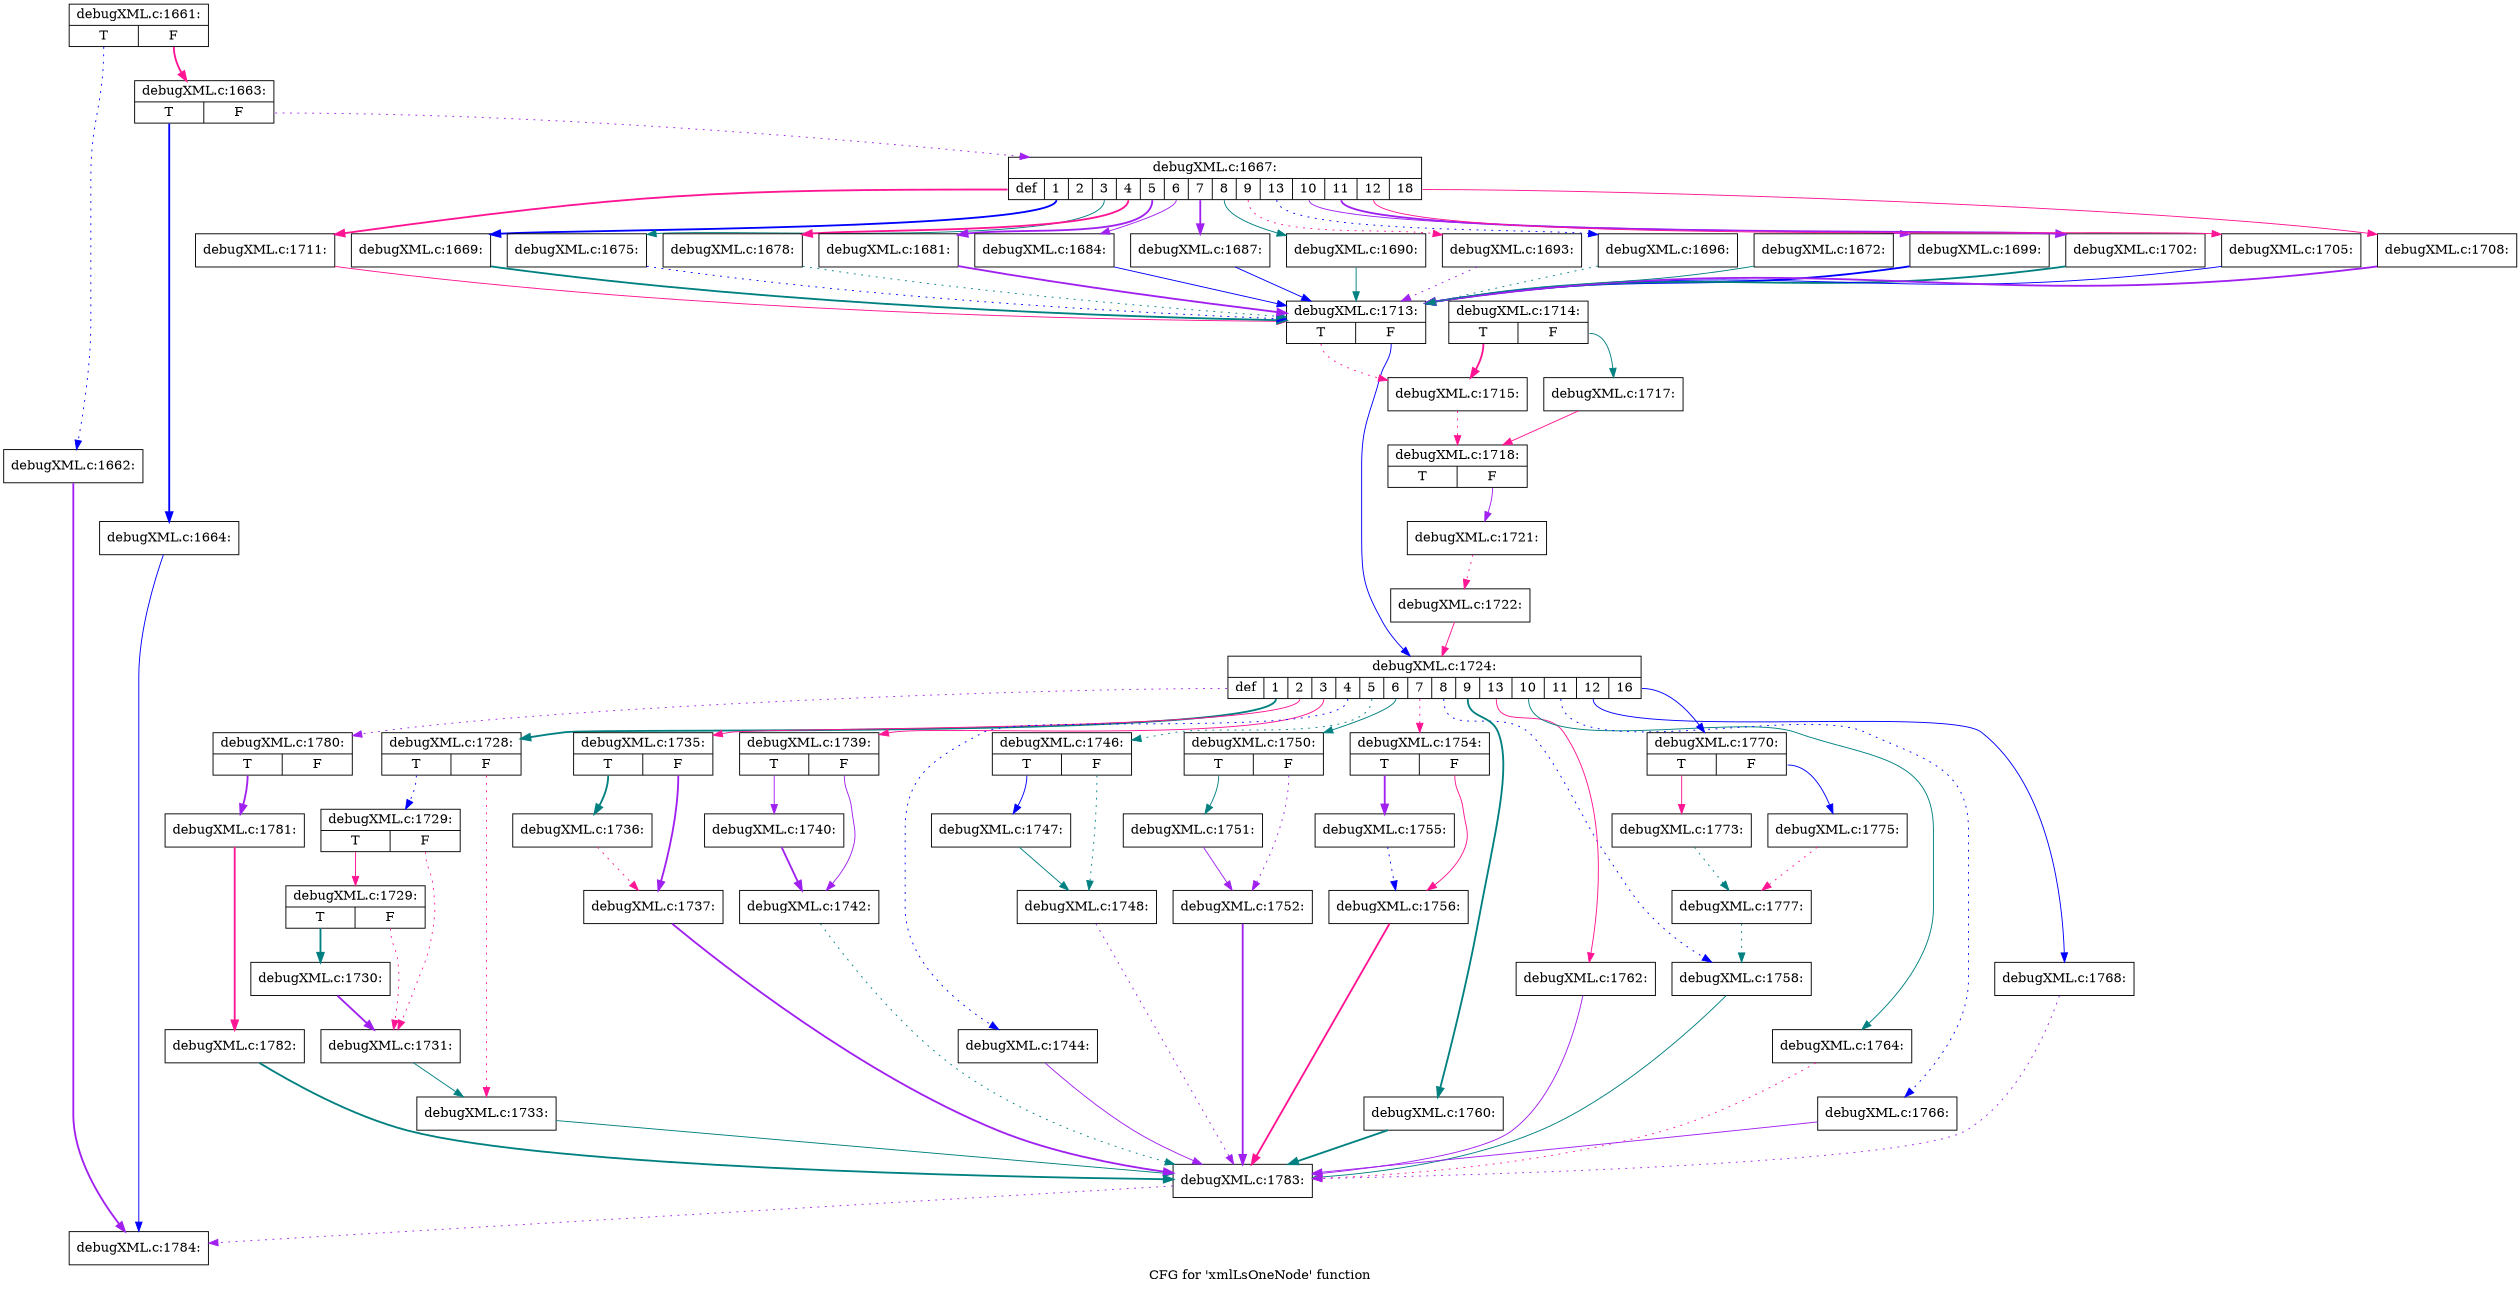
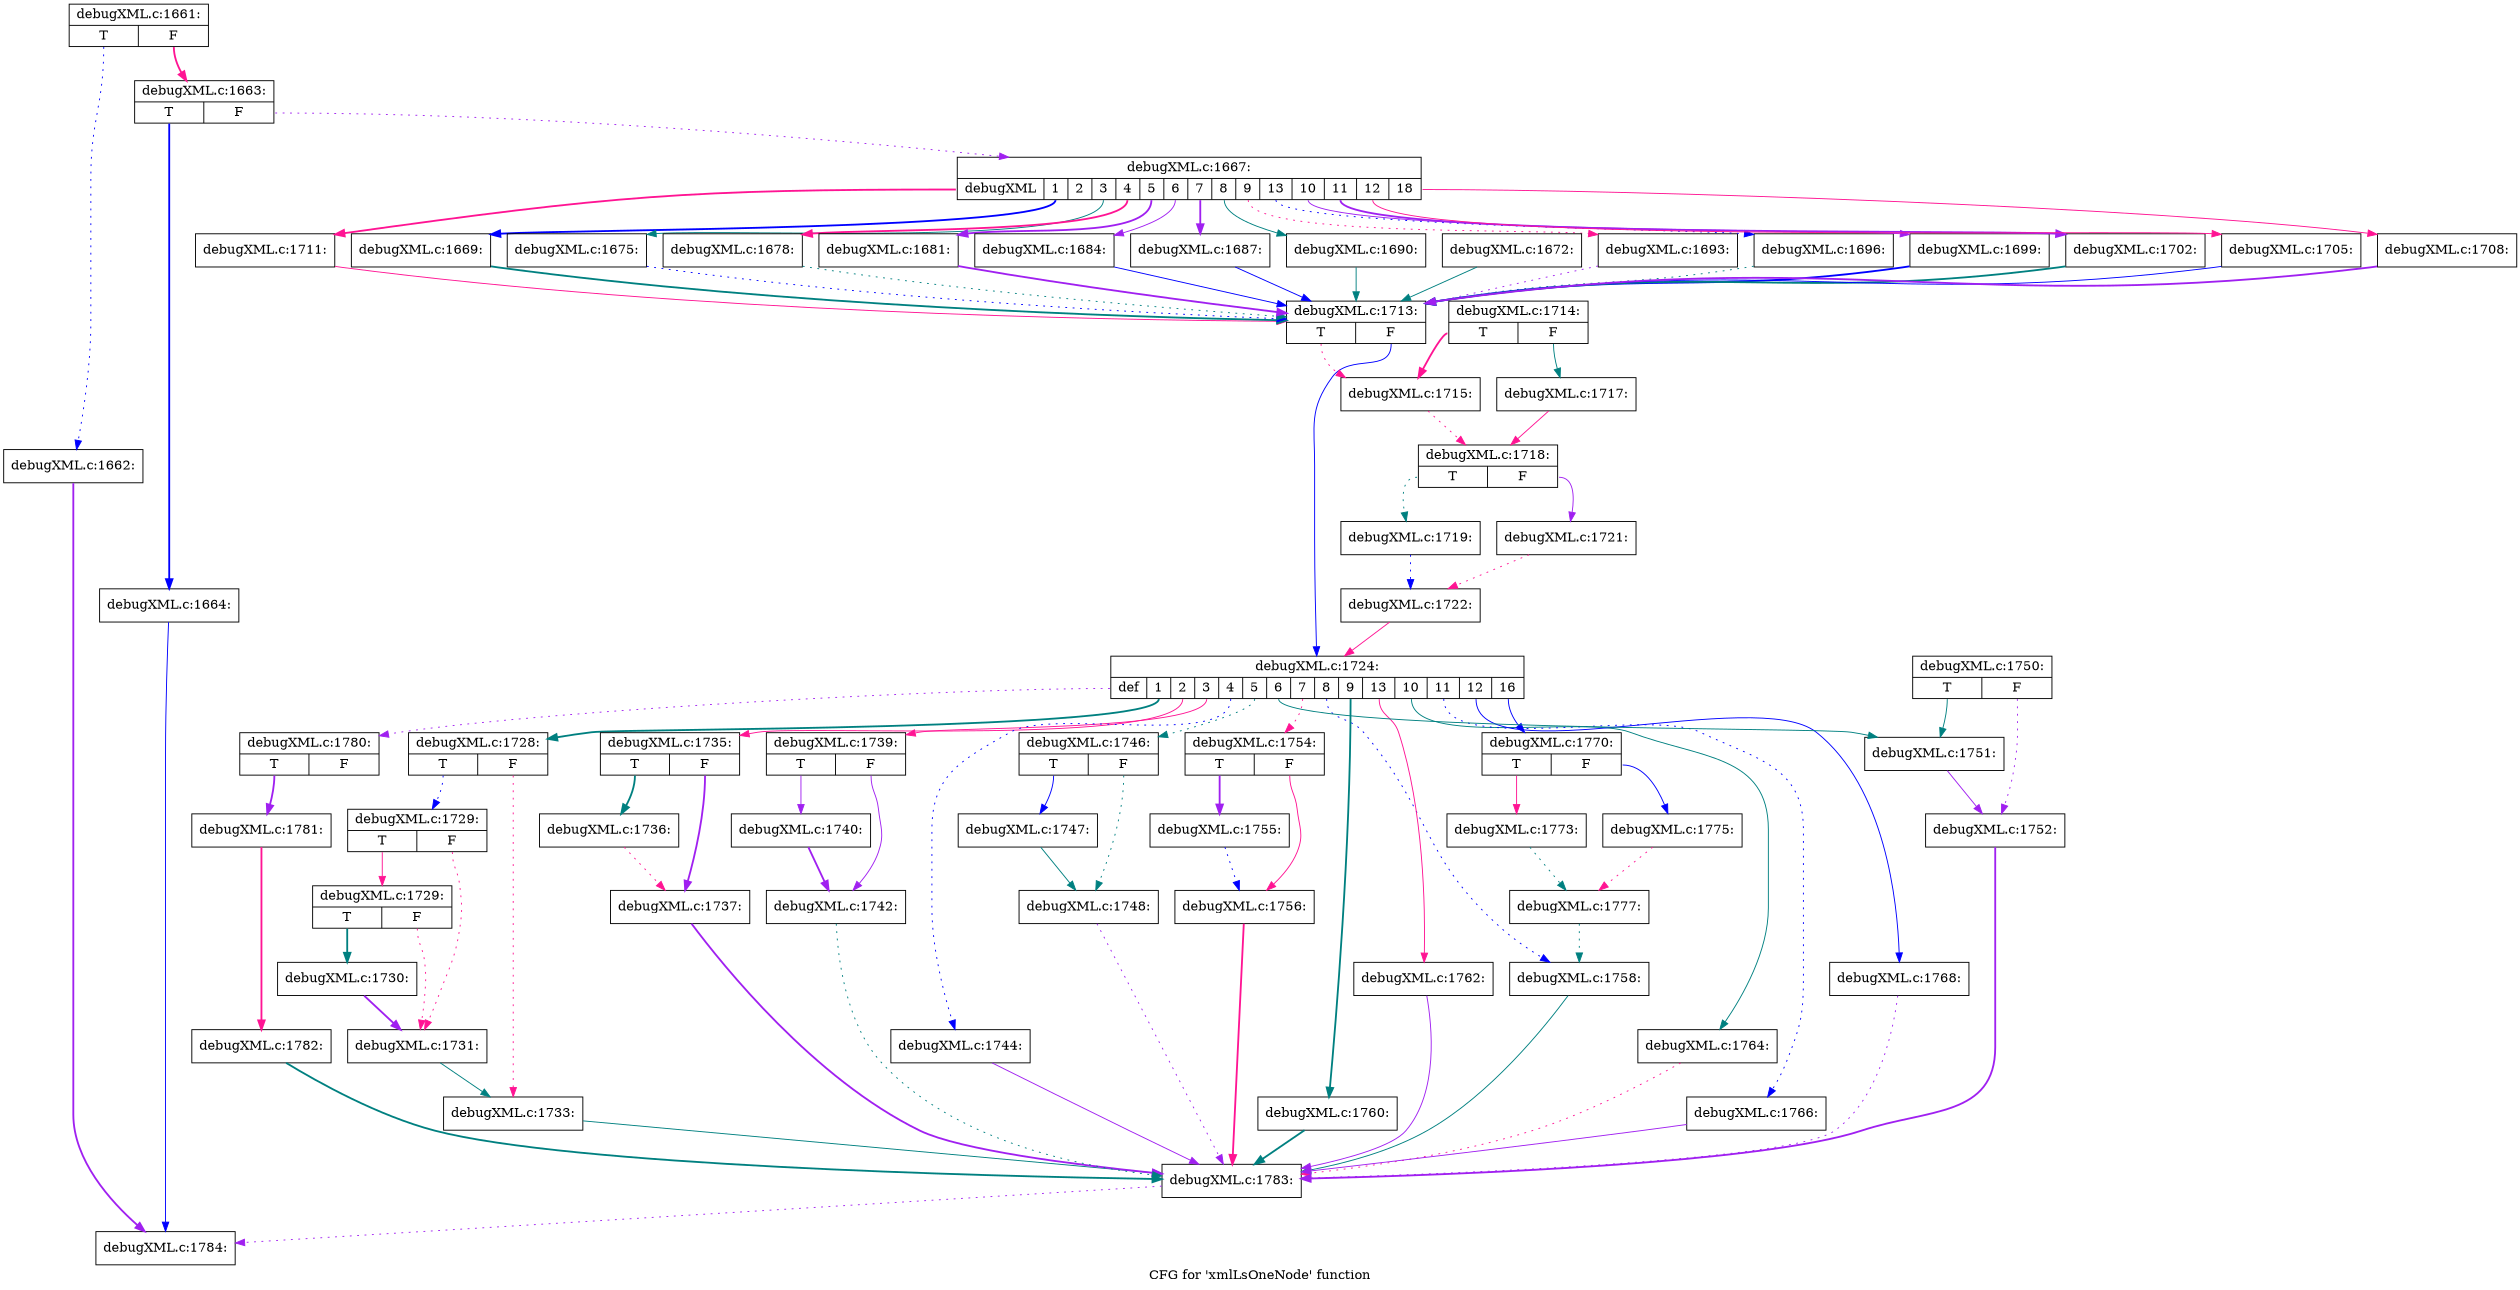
(1026, 189) -> (1001, 189)
none -> (1411, 538)
(1371, 716) -> (1721, 729)
